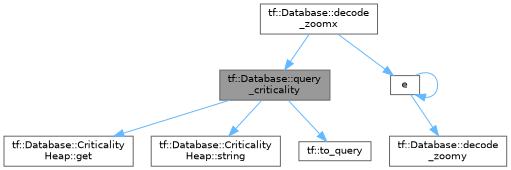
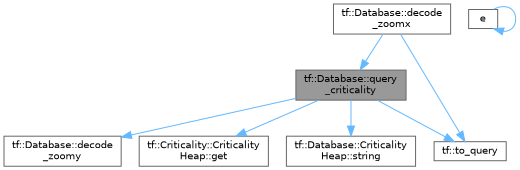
(362, 52) -> (430, 83)
(422, 111) -> (213, 117)
(69, 151) -> (204, 151)
